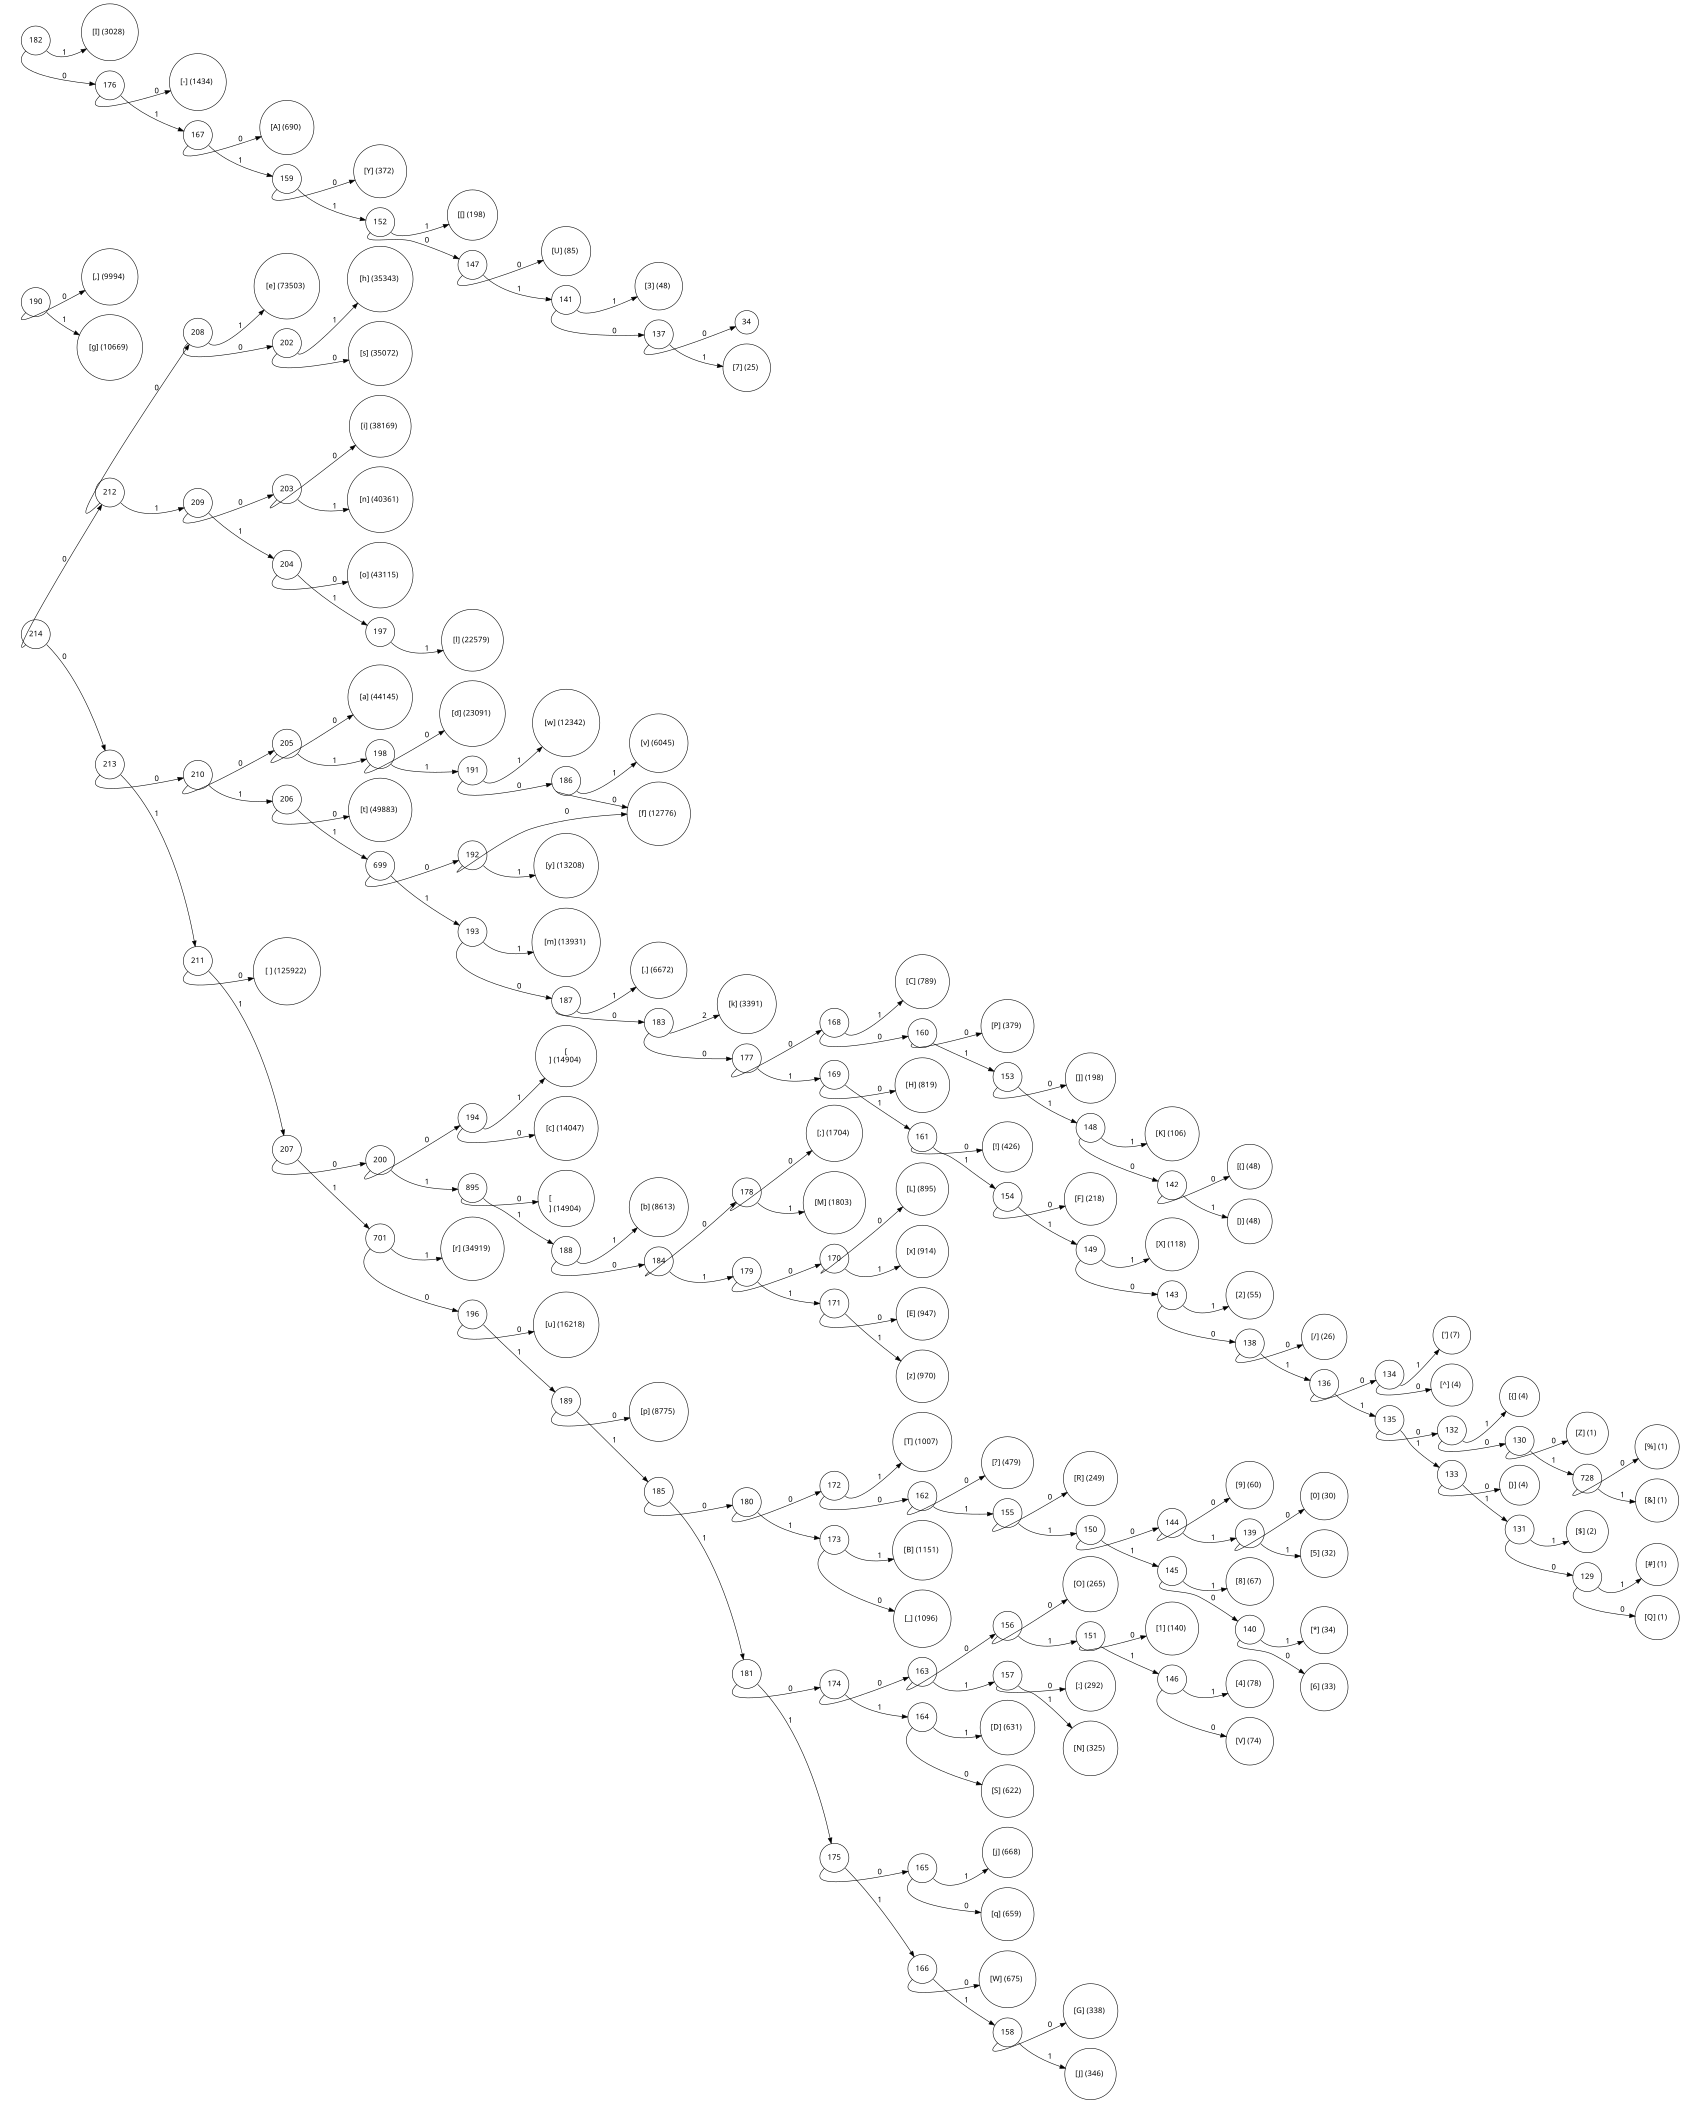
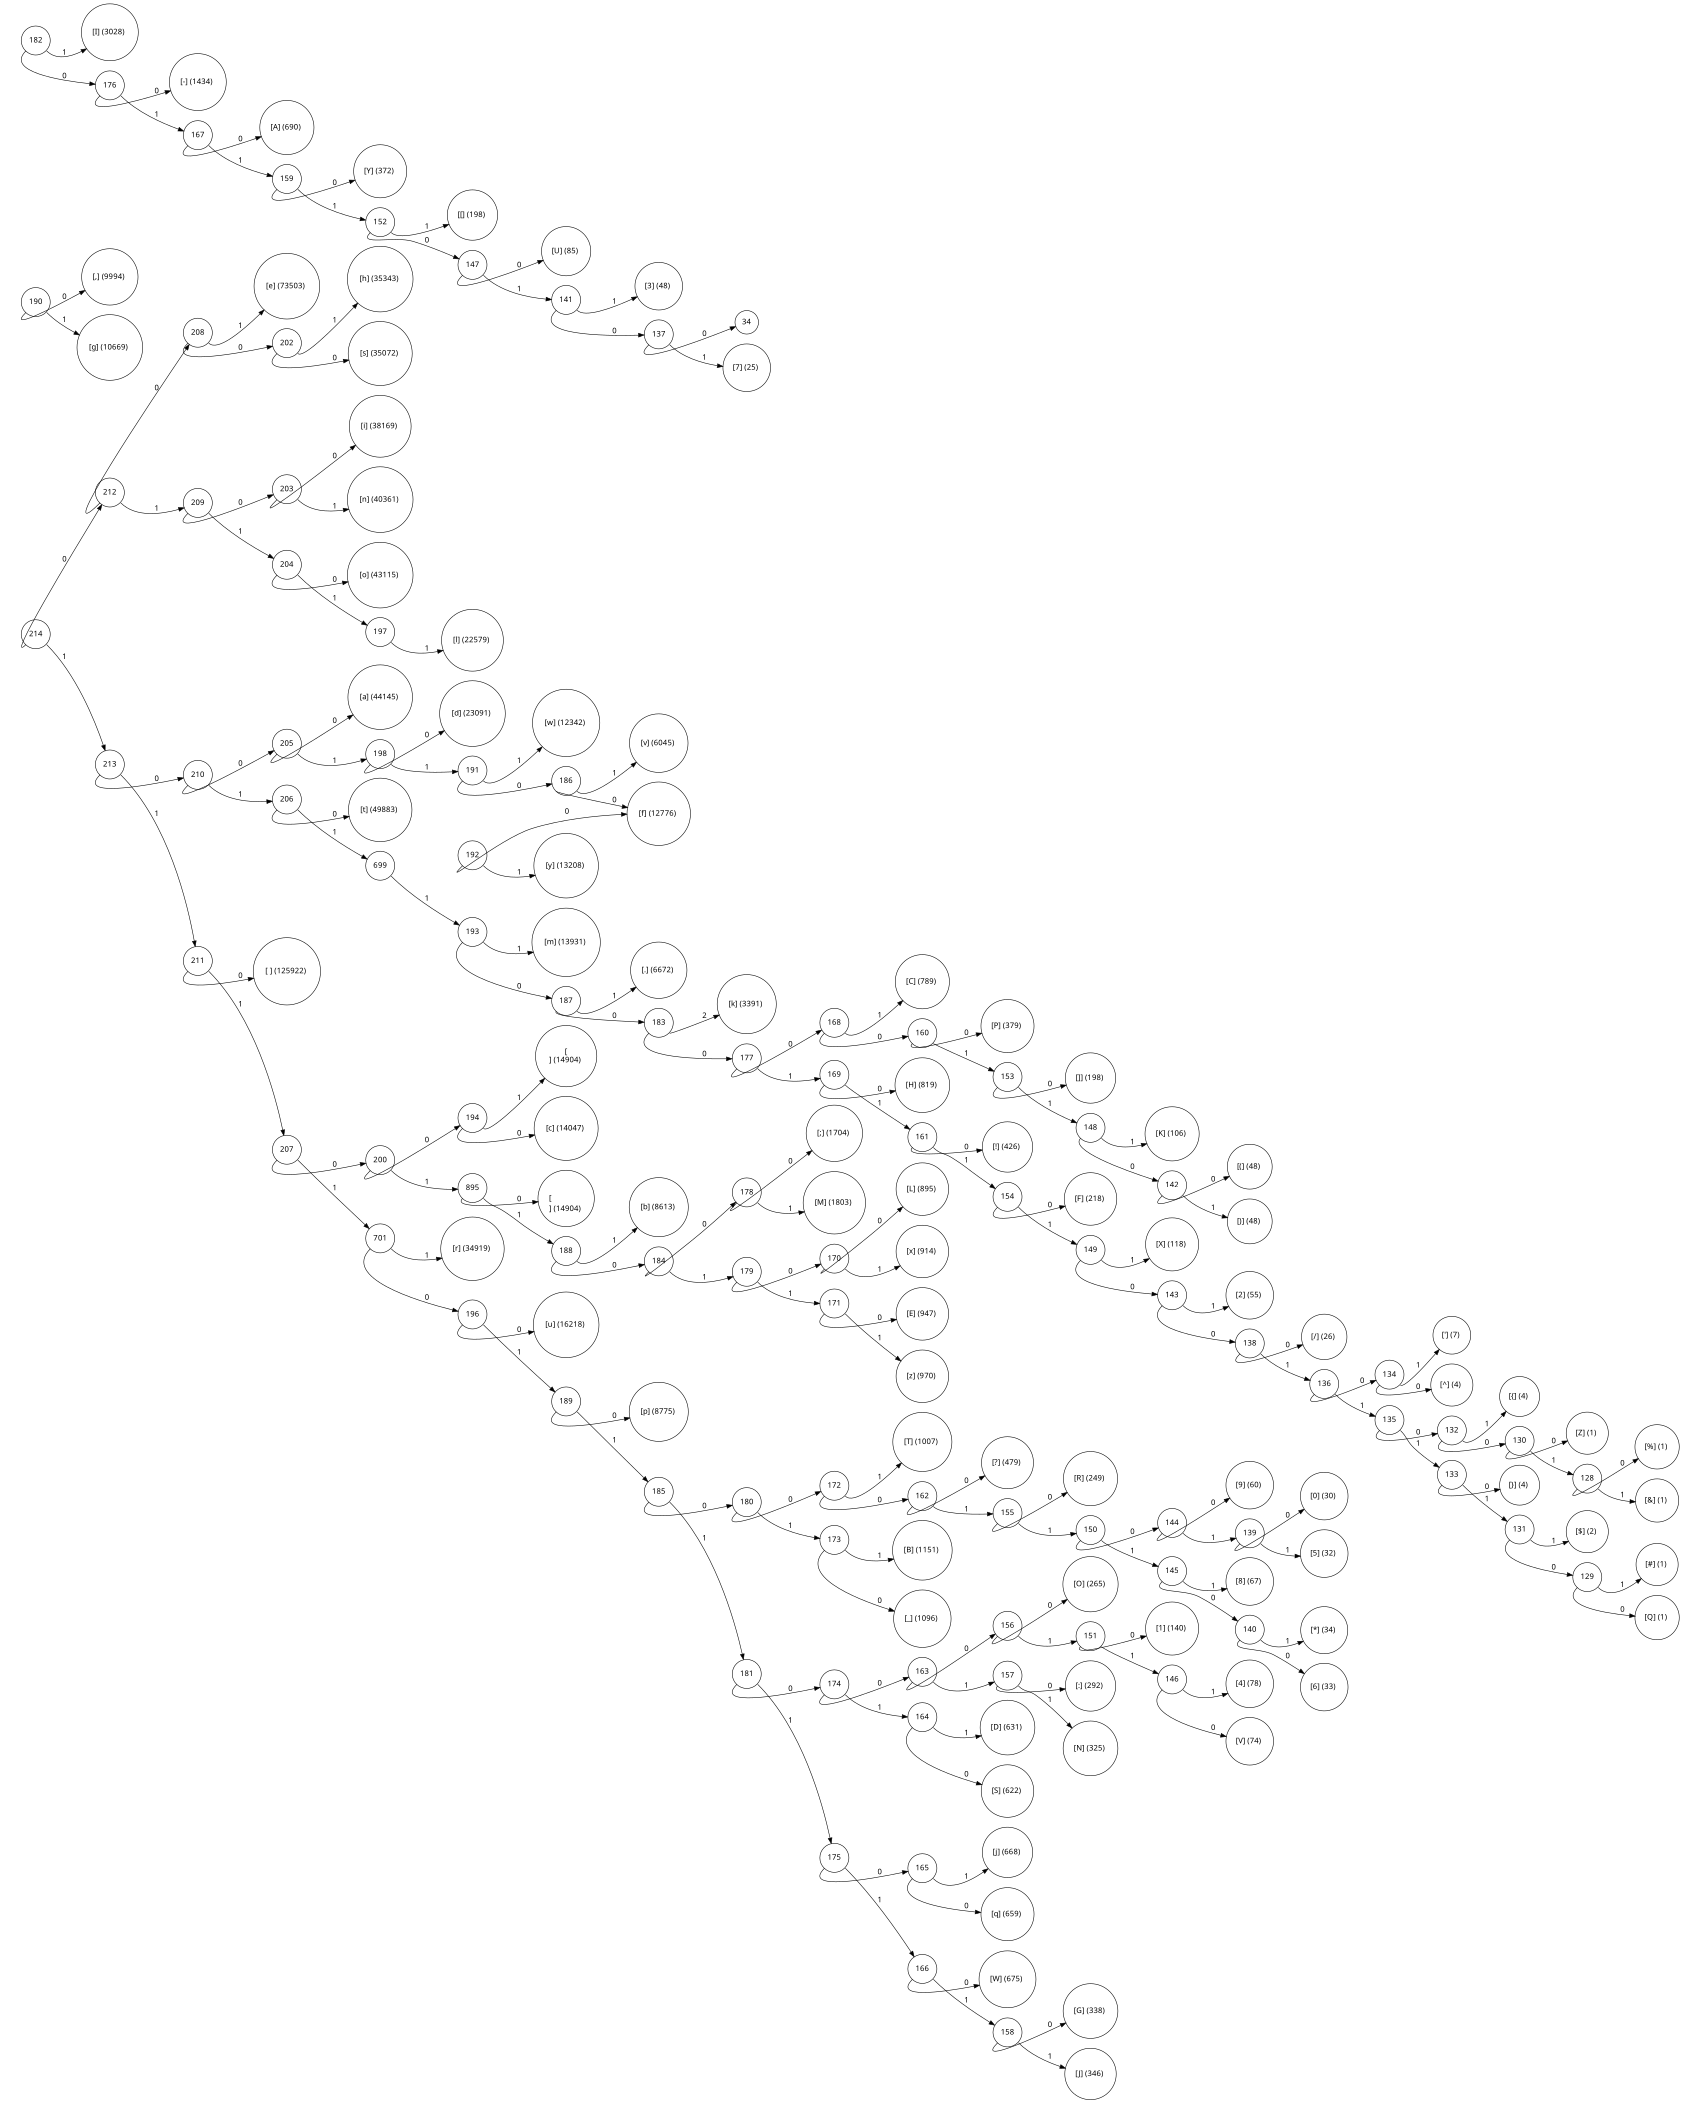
(64, 657) -> (64, 657)
(405, 879) -> none
(1587, 1479) -> (1587, 1479)
